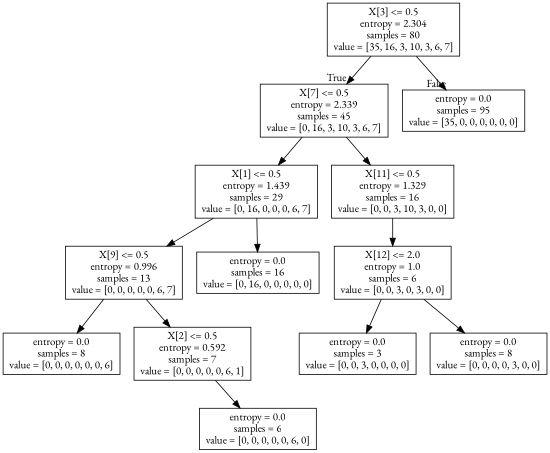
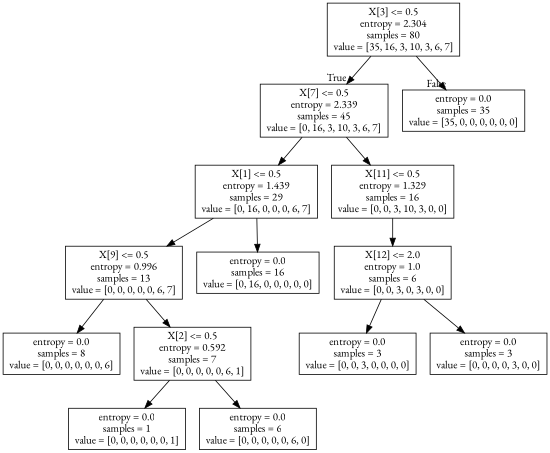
(464, 111) -> (464, 111)
(489, 354) -> (489, 354)
none -> (127, 429)
